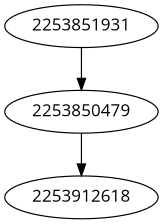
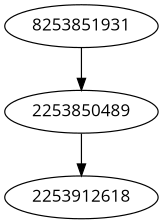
(81, 26) -> (81, 26)
(81, 112) -> (81, 112)
